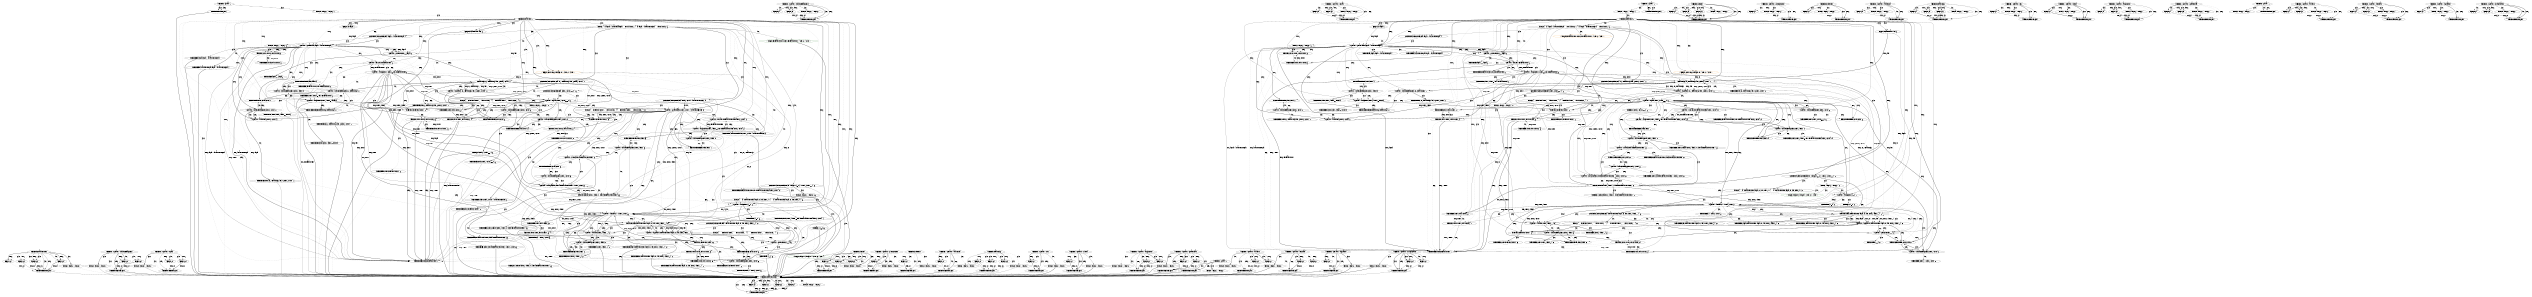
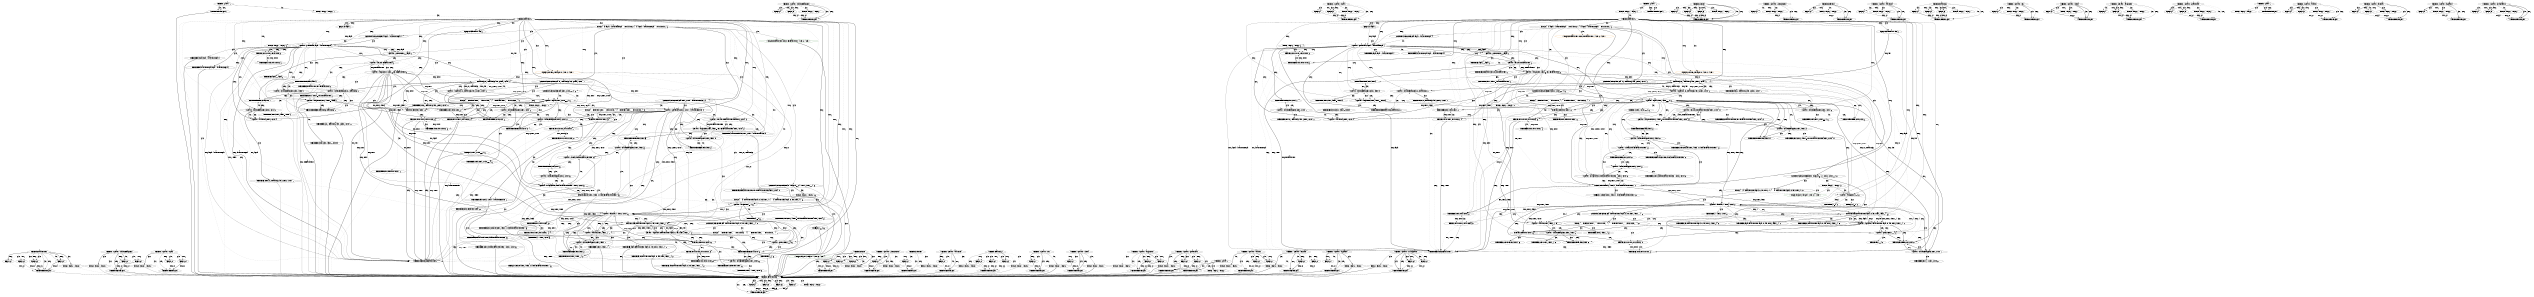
(687, 105) -> (686, 105)
